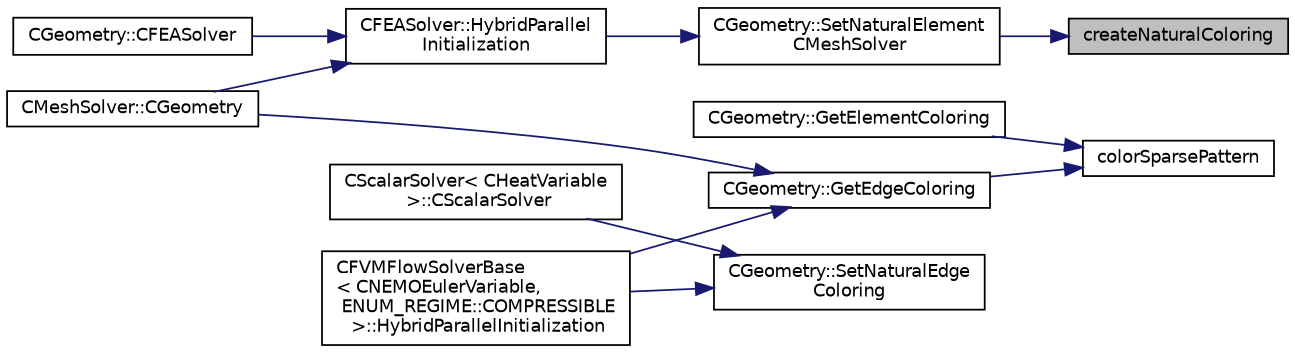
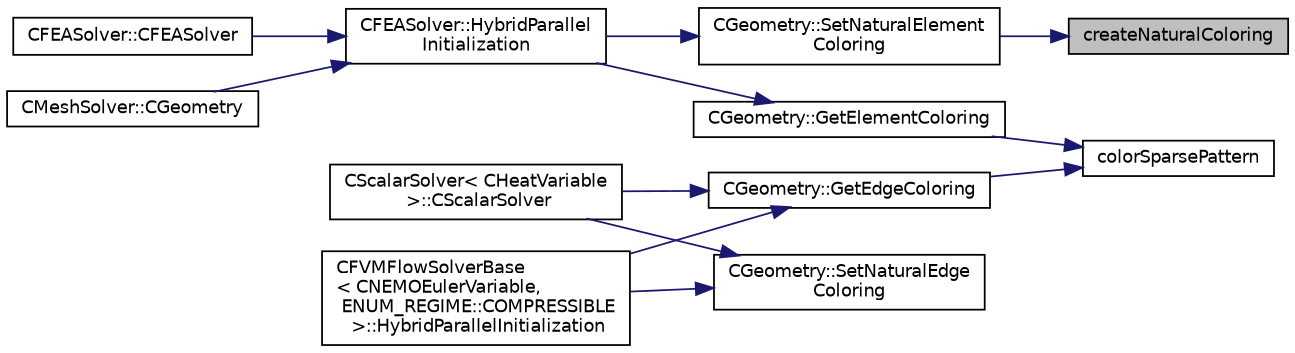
(133, 36) -> (133, 36)
(849, 36) -> (849, 36)
none -> (676, 81)
(508, 134) -> (656, 191)
